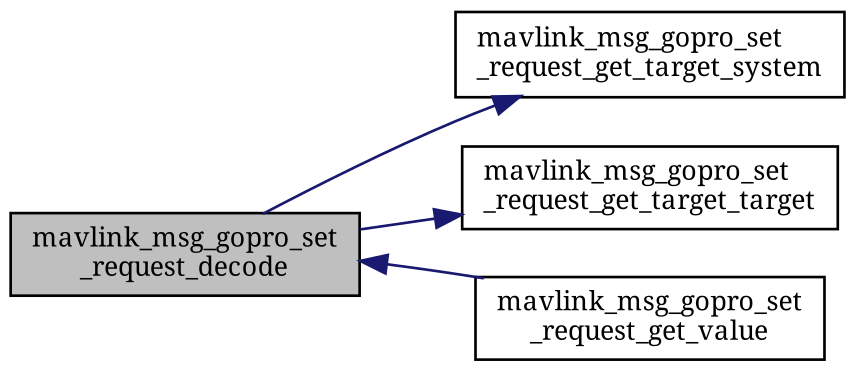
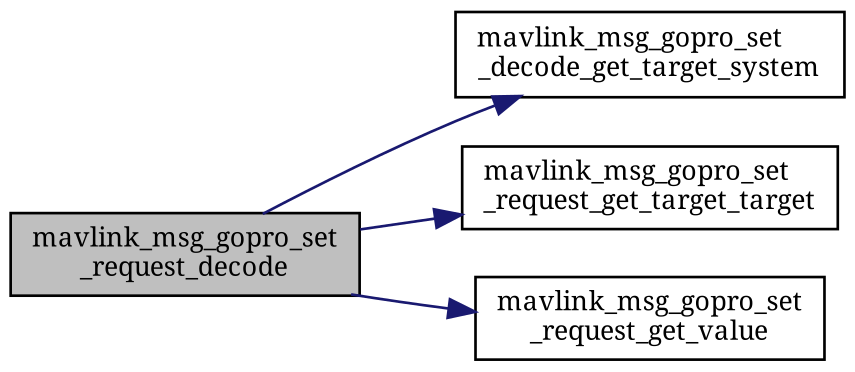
(650, 55) -> (650, 55)
(436, 271) -> (400, 302)
